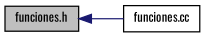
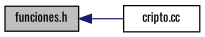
(162, 19) -> (162, 19)
